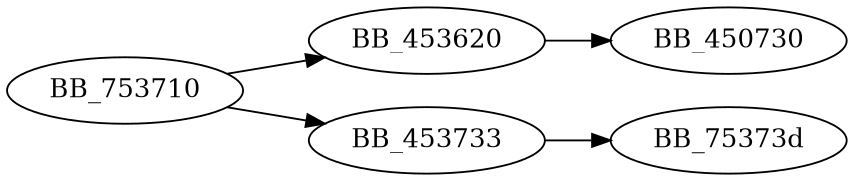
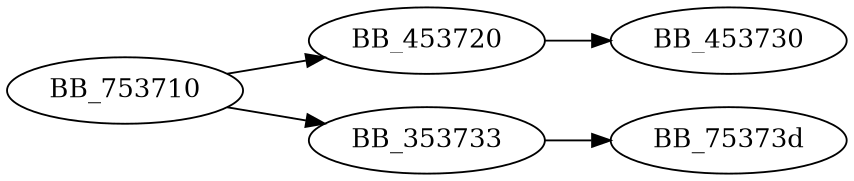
(427, 41) -> (427, 41)
(729, 41) -> (729, 41)
(427, 140) -> (427, 140)
